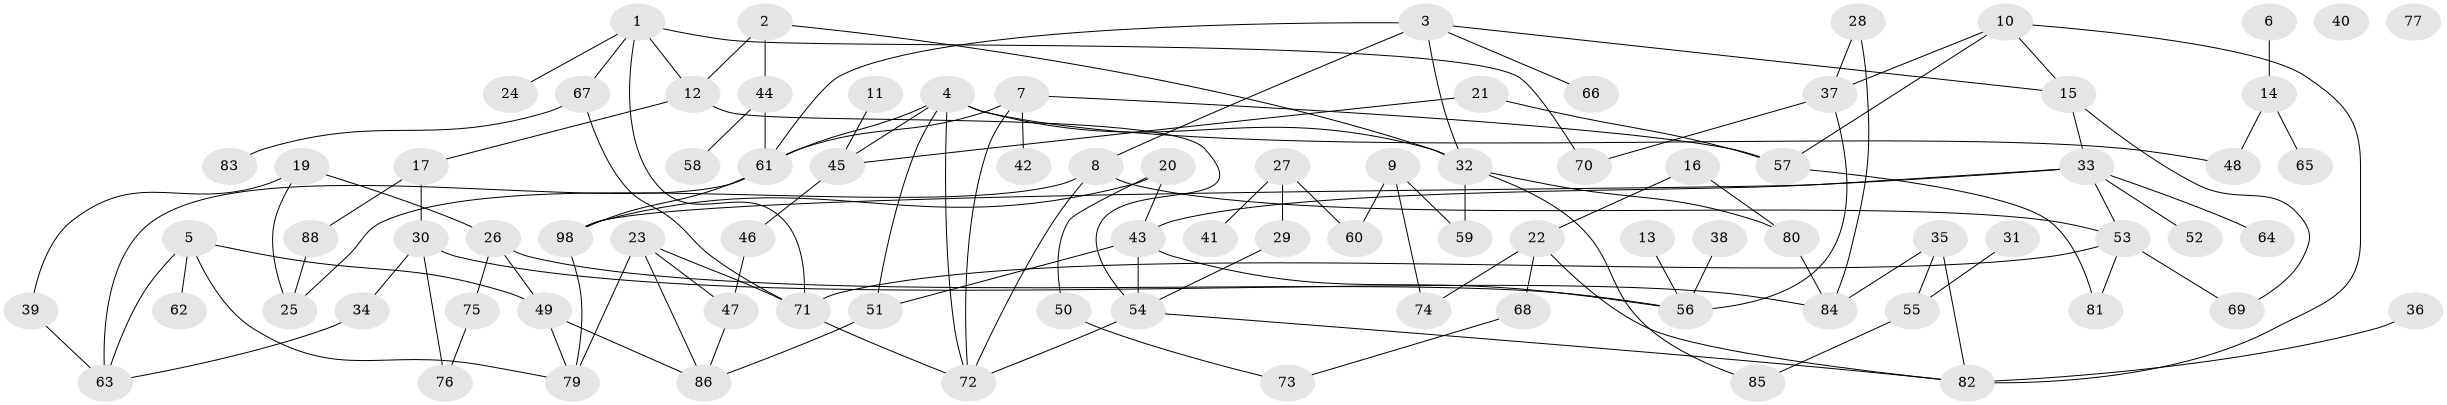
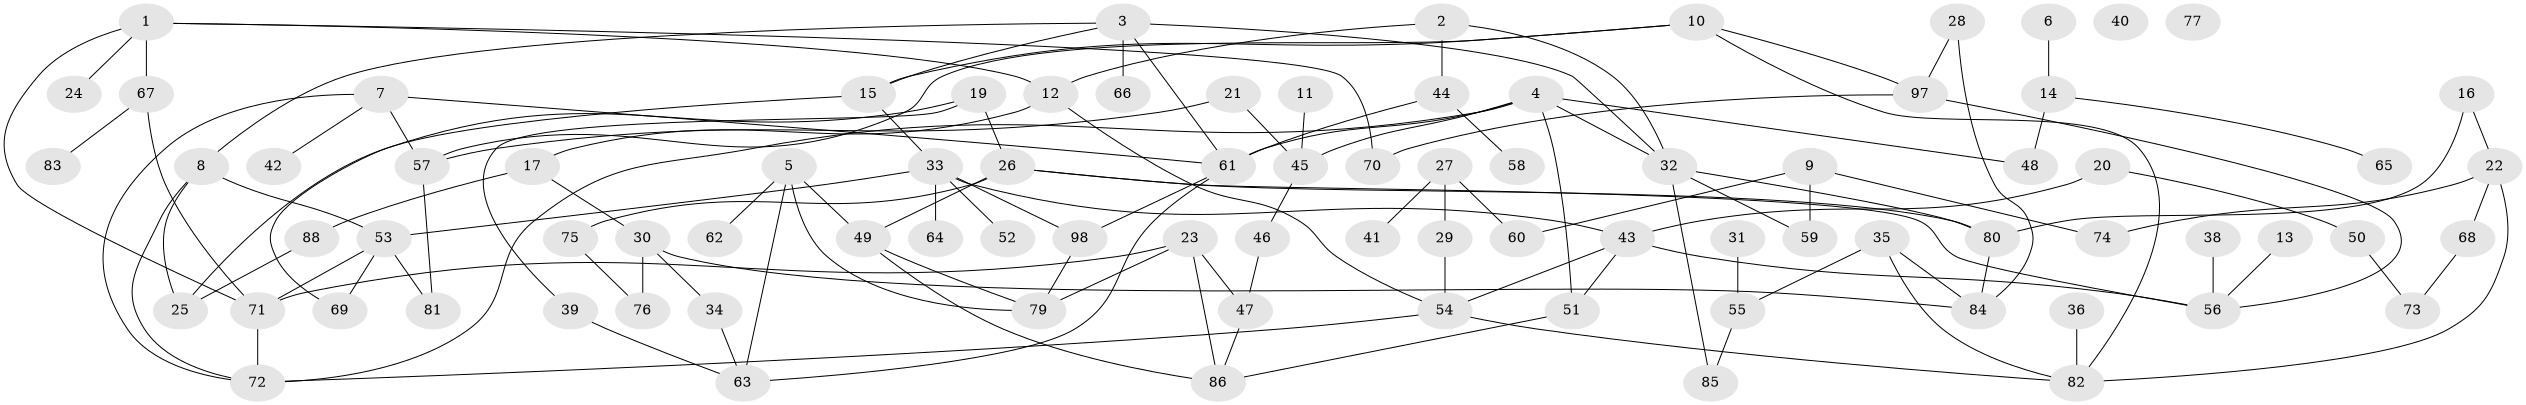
(1830, 94) -> (1920, 94)
none -> (1504, 192)
(924, 206) -> none
